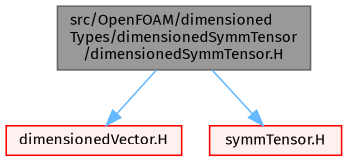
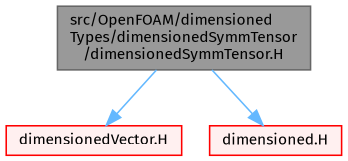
(276, 141) -> (276, 141)
